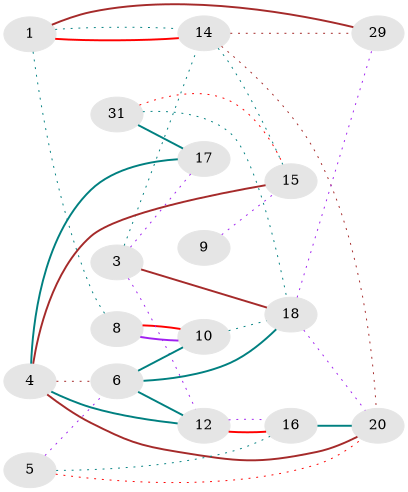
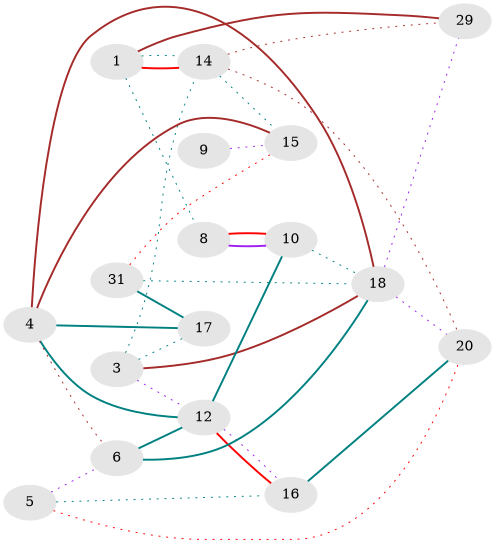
(156, 216) -> (160, 349)
(161, 359) -> (247, 329)
(189, 454) -> (162, 8)
